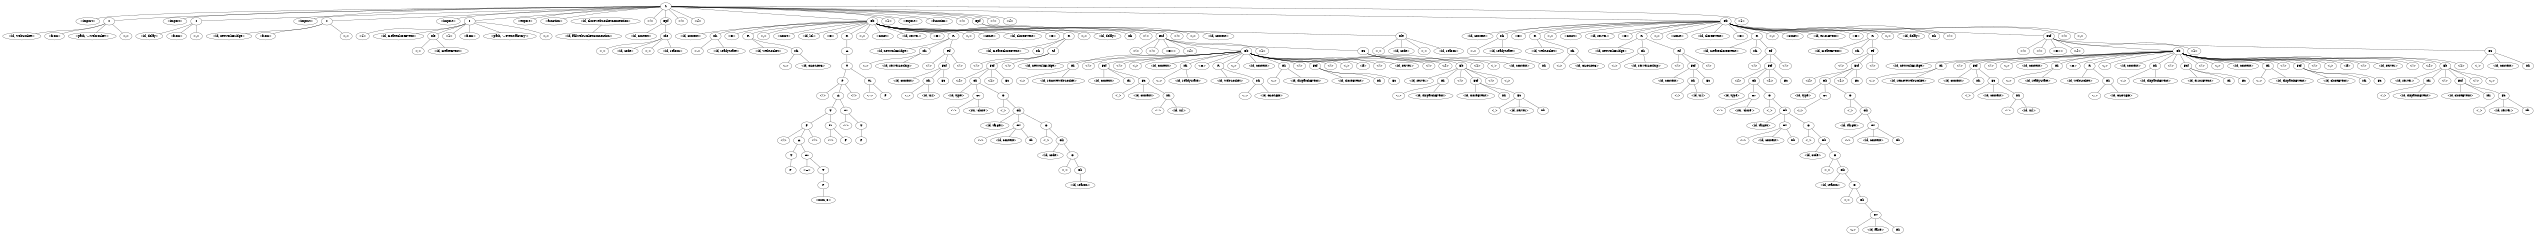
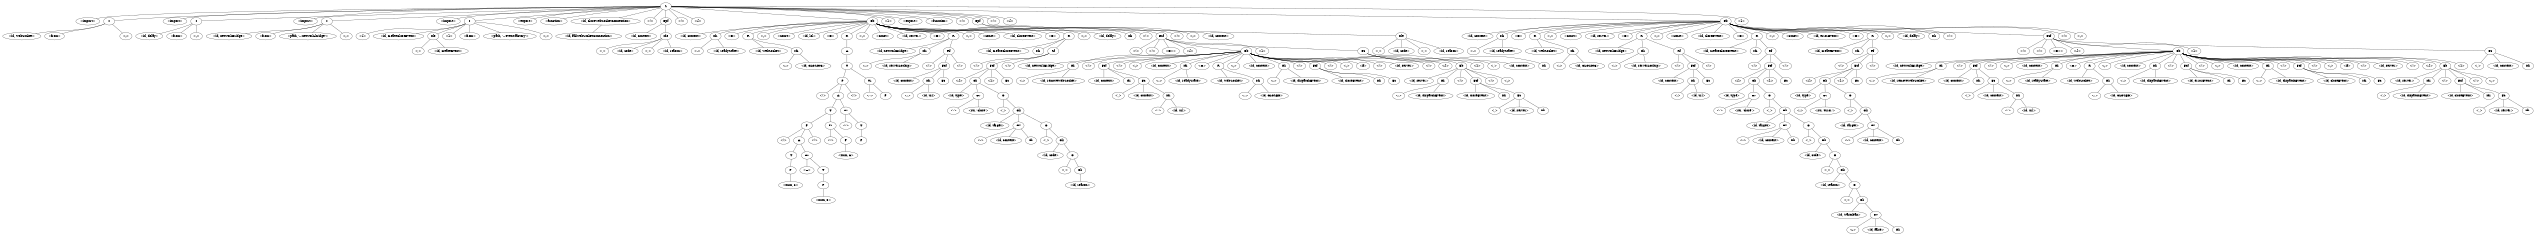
none -> (640, 13)
(92, 36) -> none
none -> (308, 36)
none -> (1825, 111)
none -> (846, 155)
none -> (791, 185)
none -> (1849, 215)
